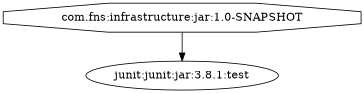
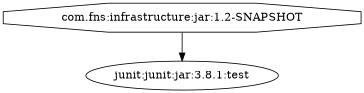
(182, 18) -> (182, 18)
